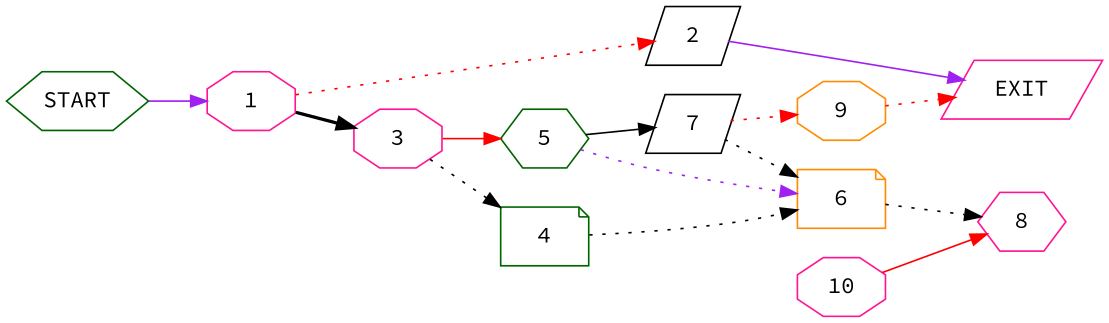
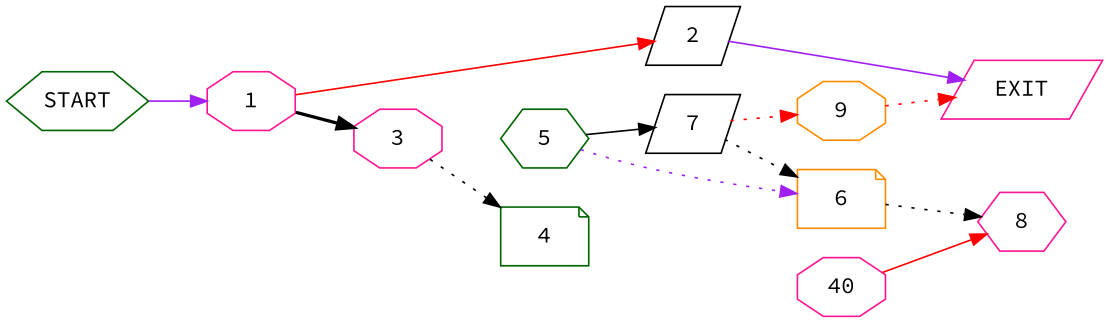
(467, 69) -> (467, 69)
(463, 139) -> none
(686, 228) -> none
(841, 287) -> (841, 287)
